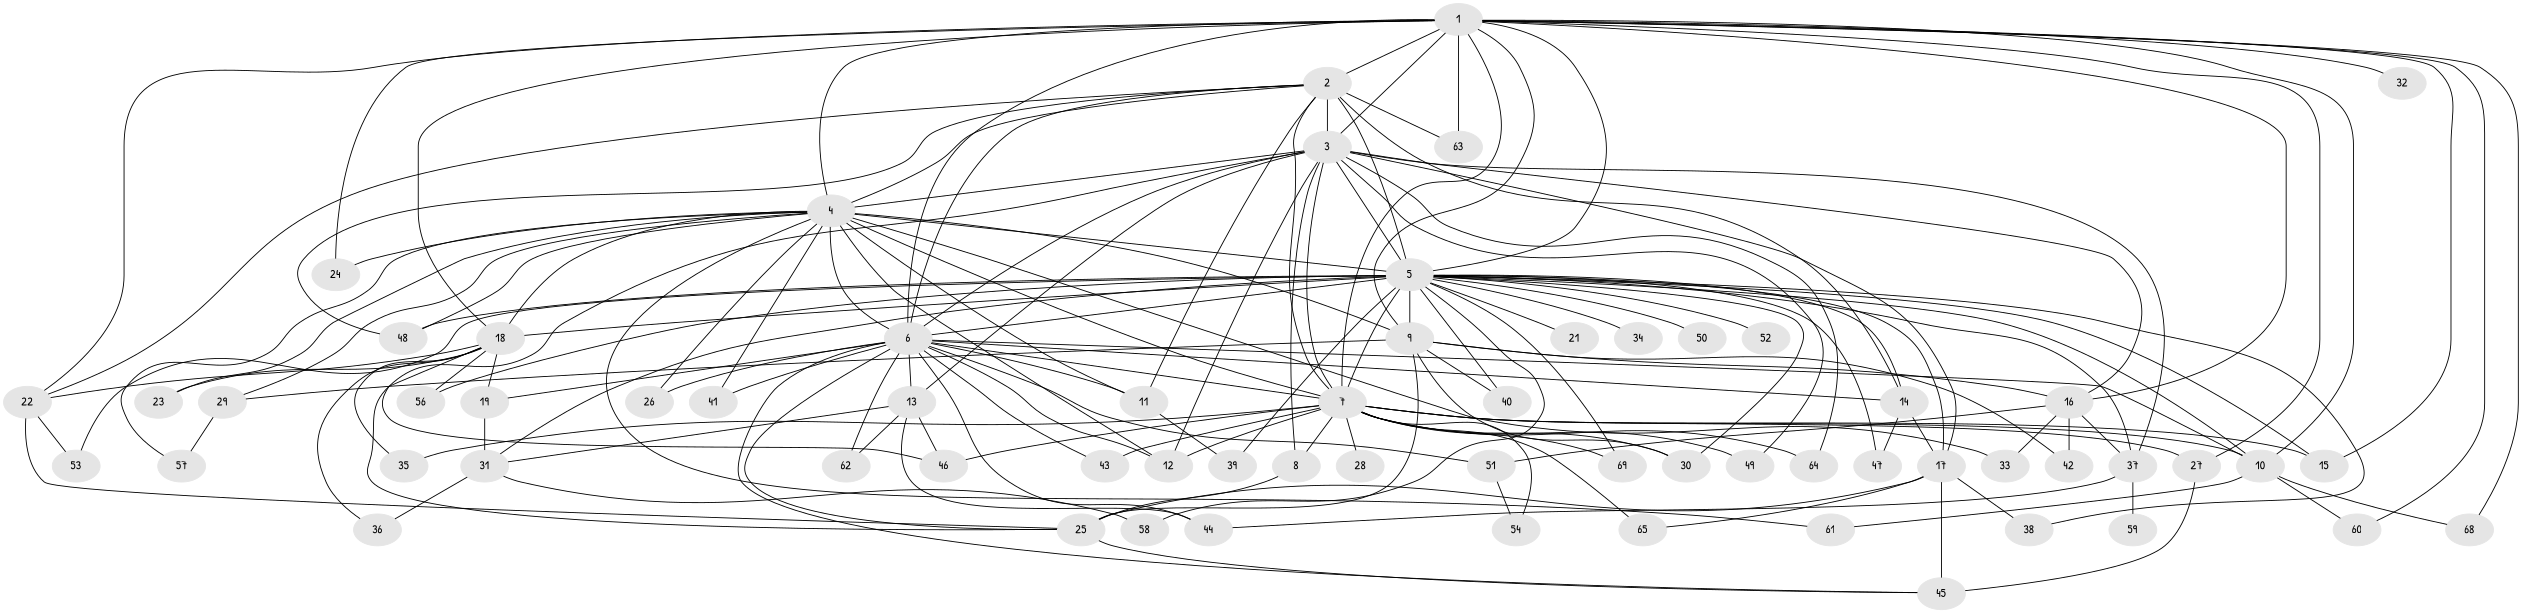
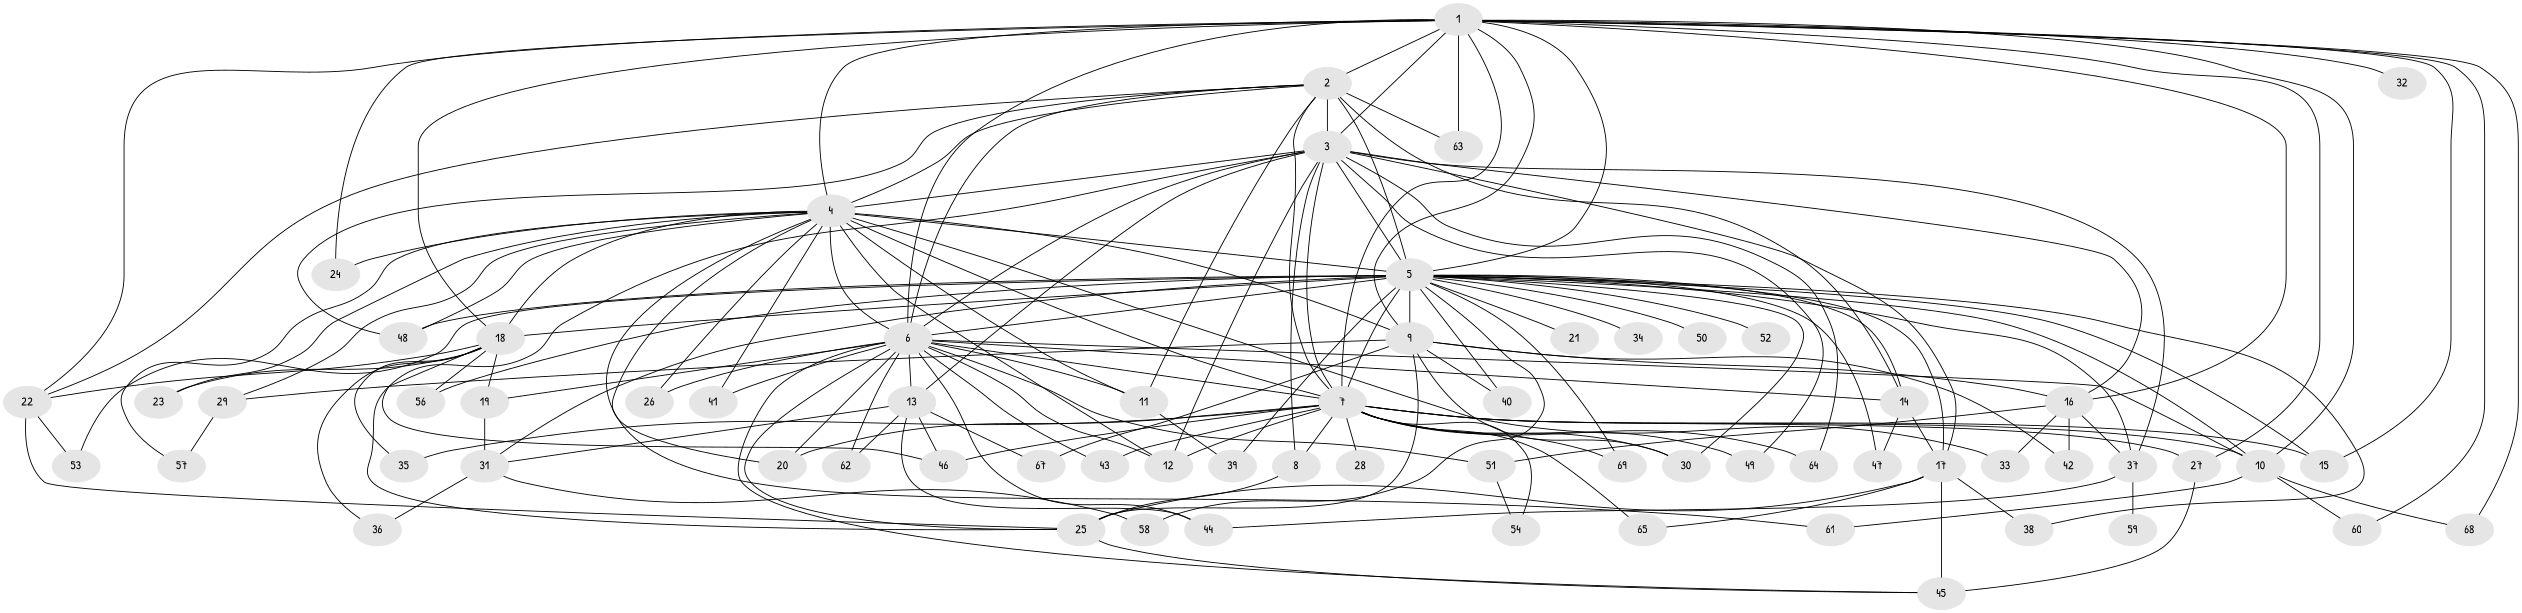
none -> (782, 466)
none -> (1041, 466)
